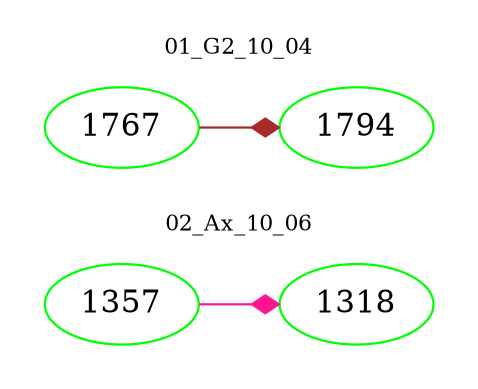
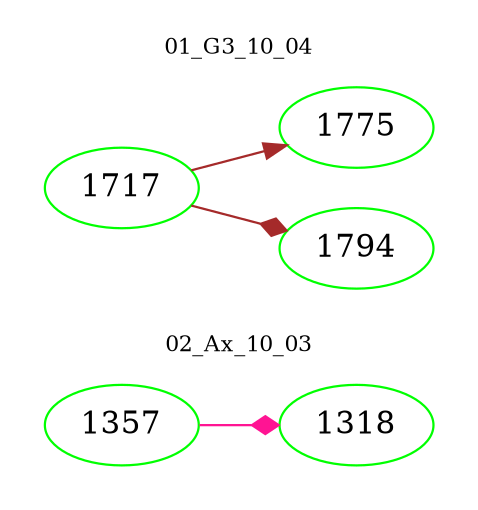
(239, 48) -> (239, 48)
(122, 128) -> (122, 188)
none -> (357, 128)
(239, 225) -> (239, 346)
